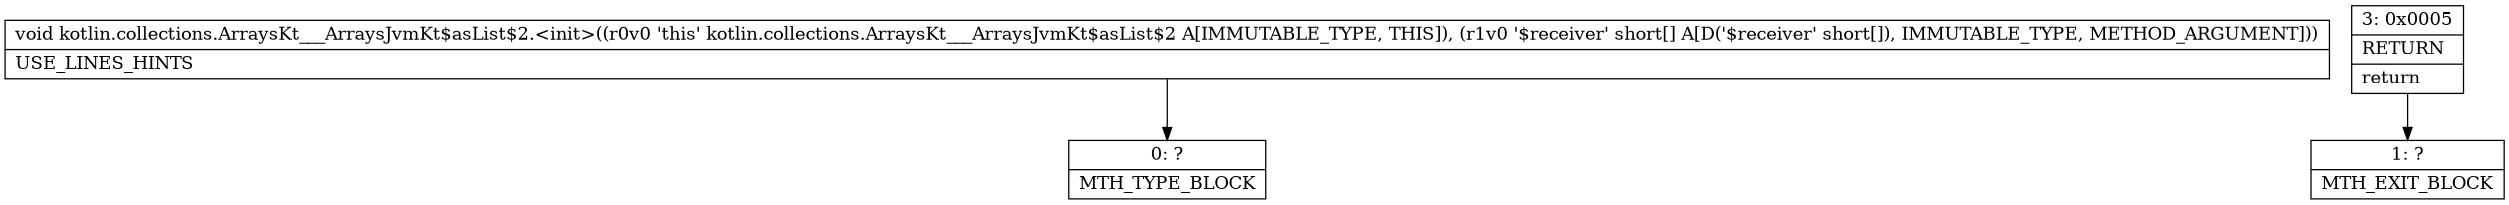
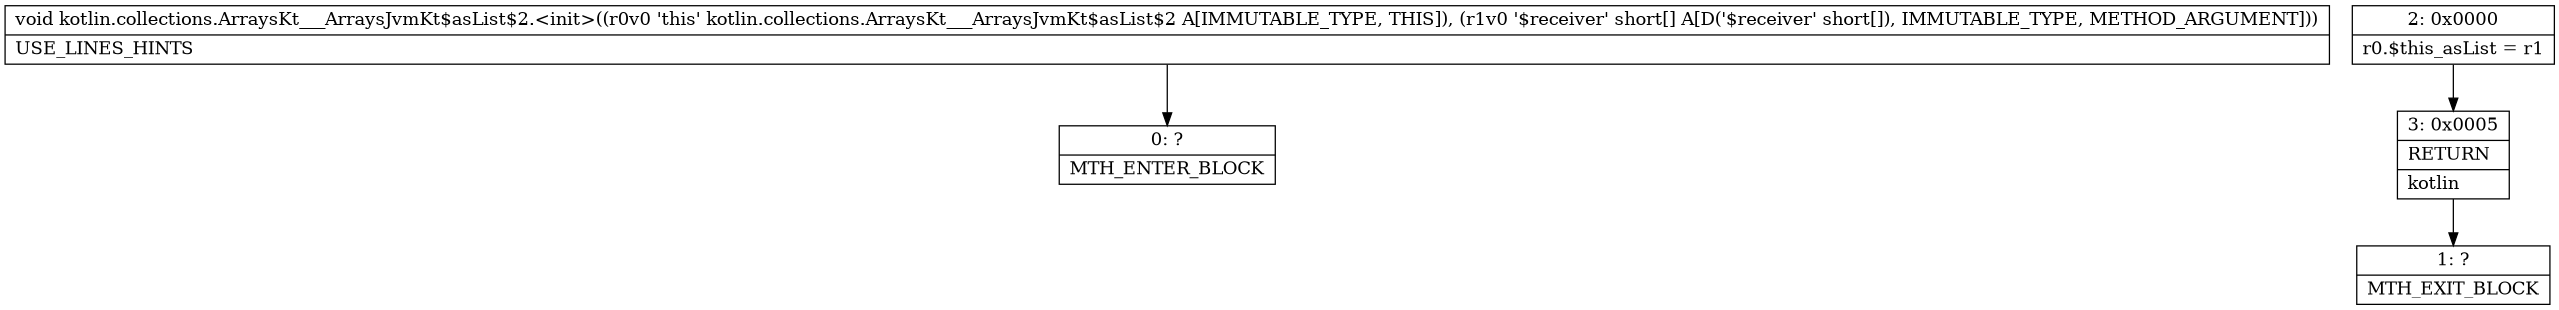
none -> (2453, 35)
(2391, 78) -> (2434, 184)
(1167, 184) -> (1167, 169)
